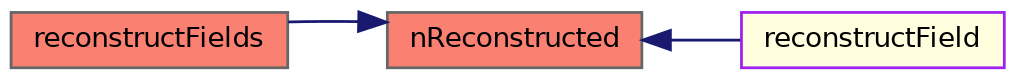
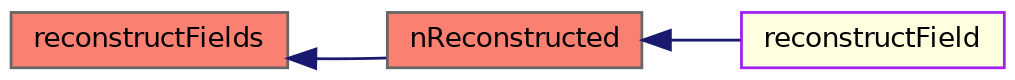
(323, 21) -> (351, 59)
